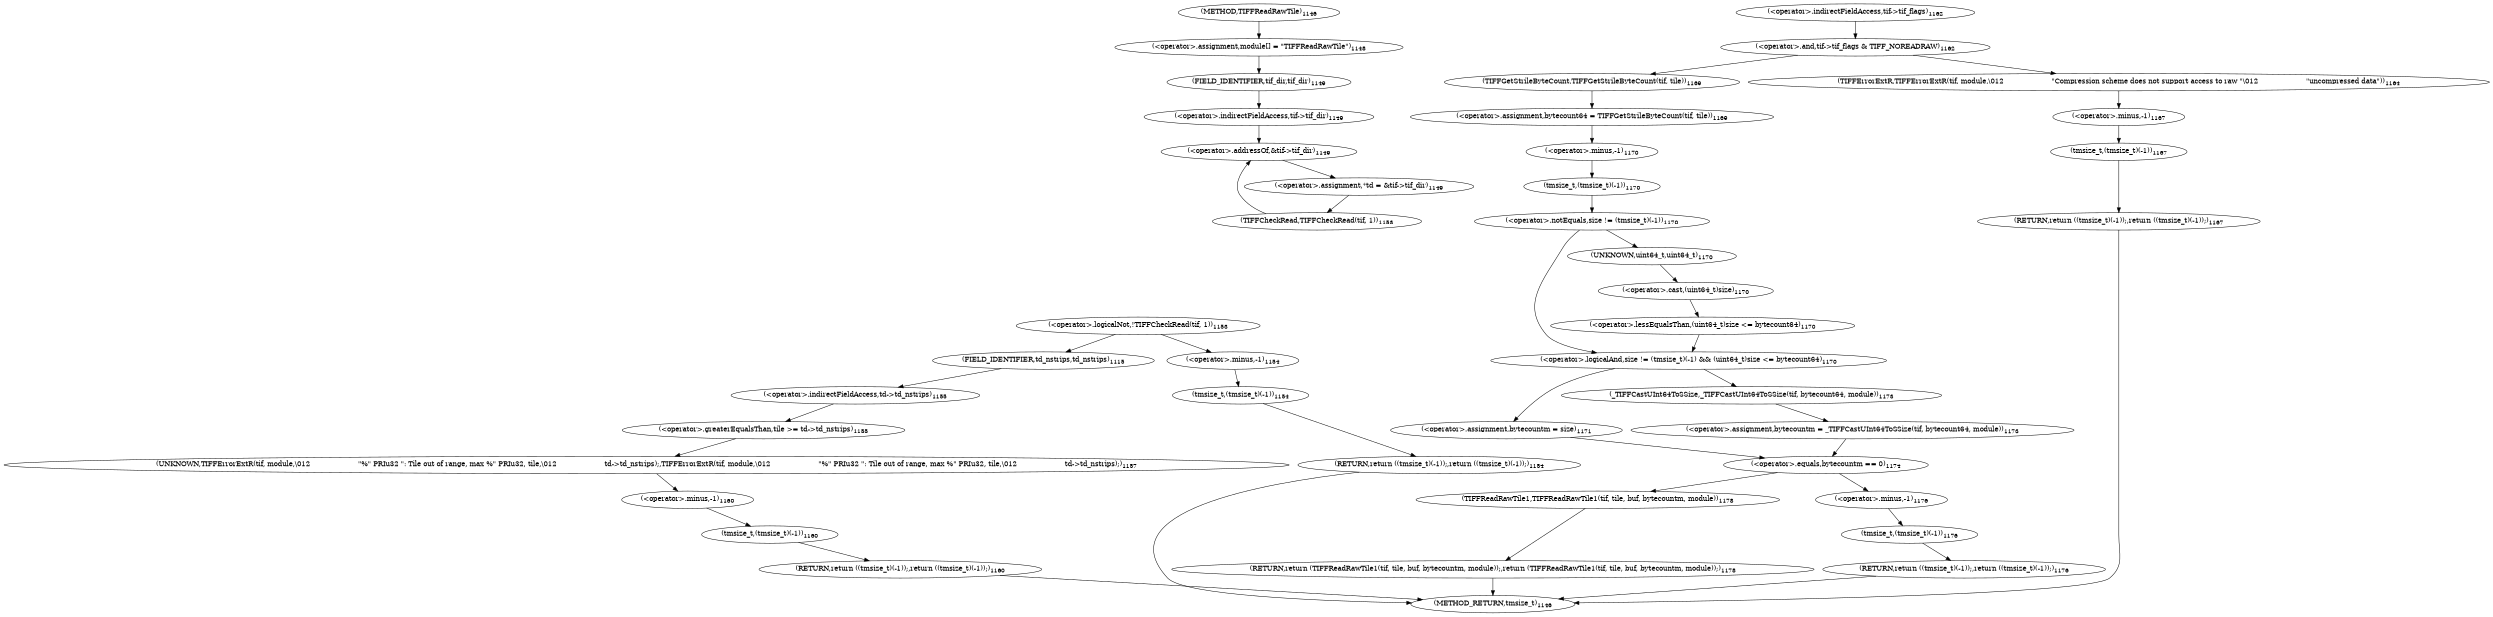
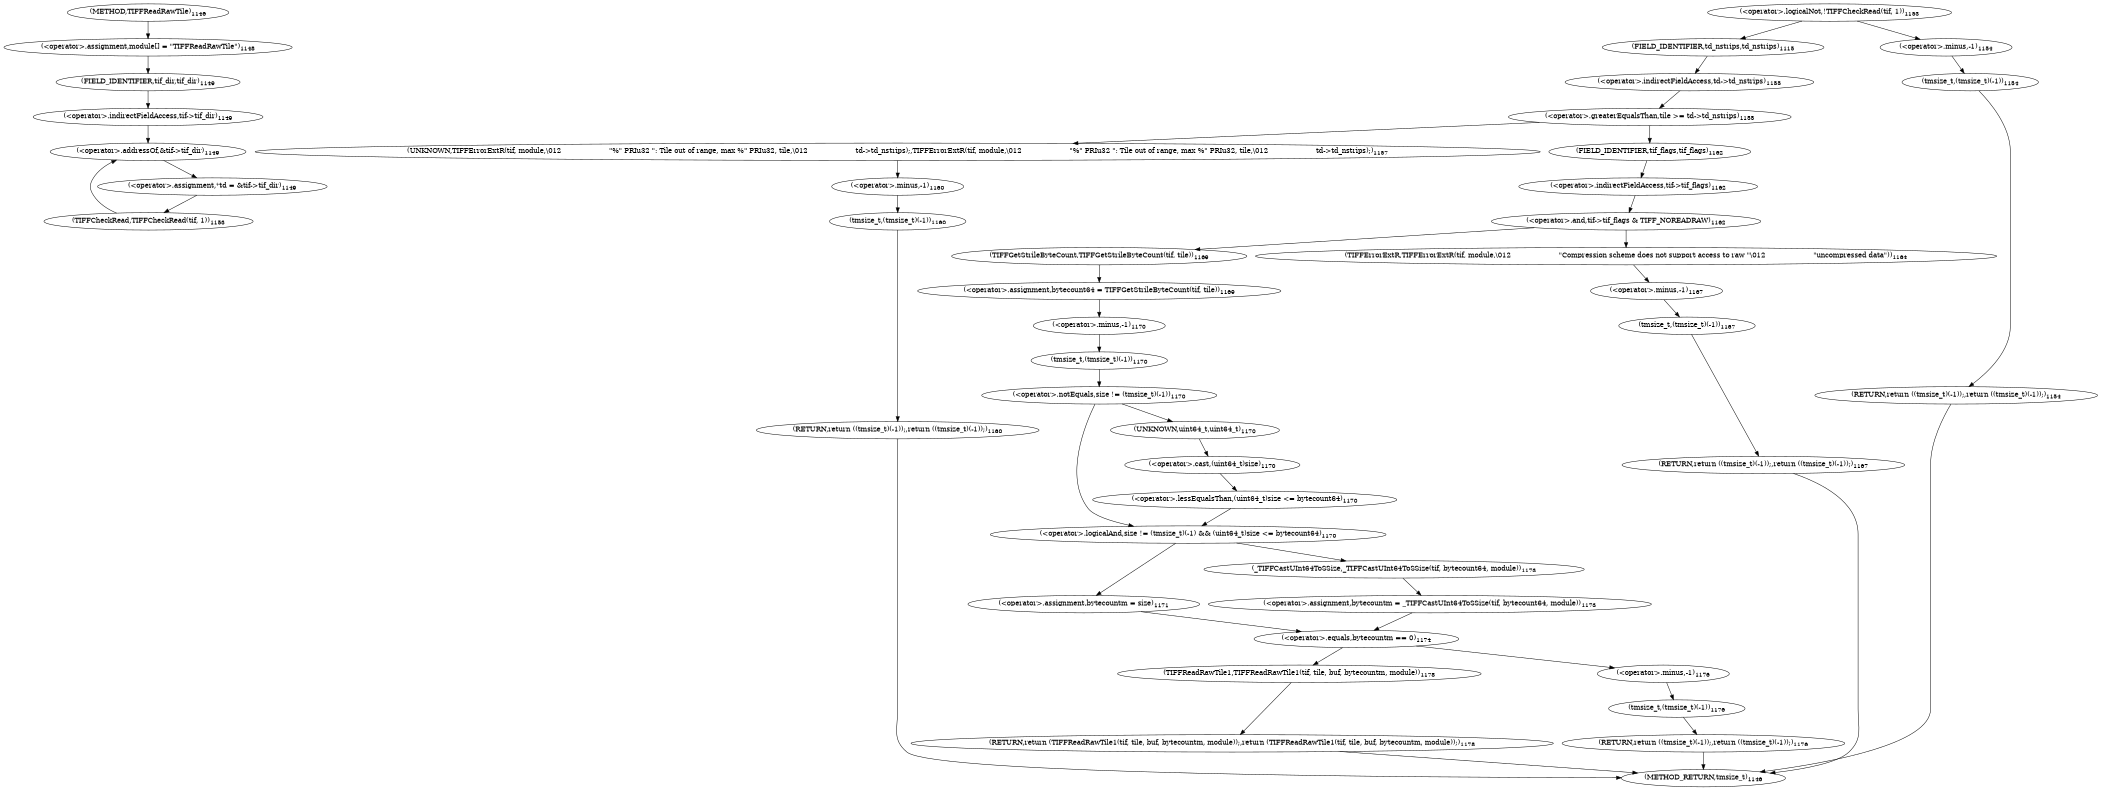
none -> (1650, 152)
